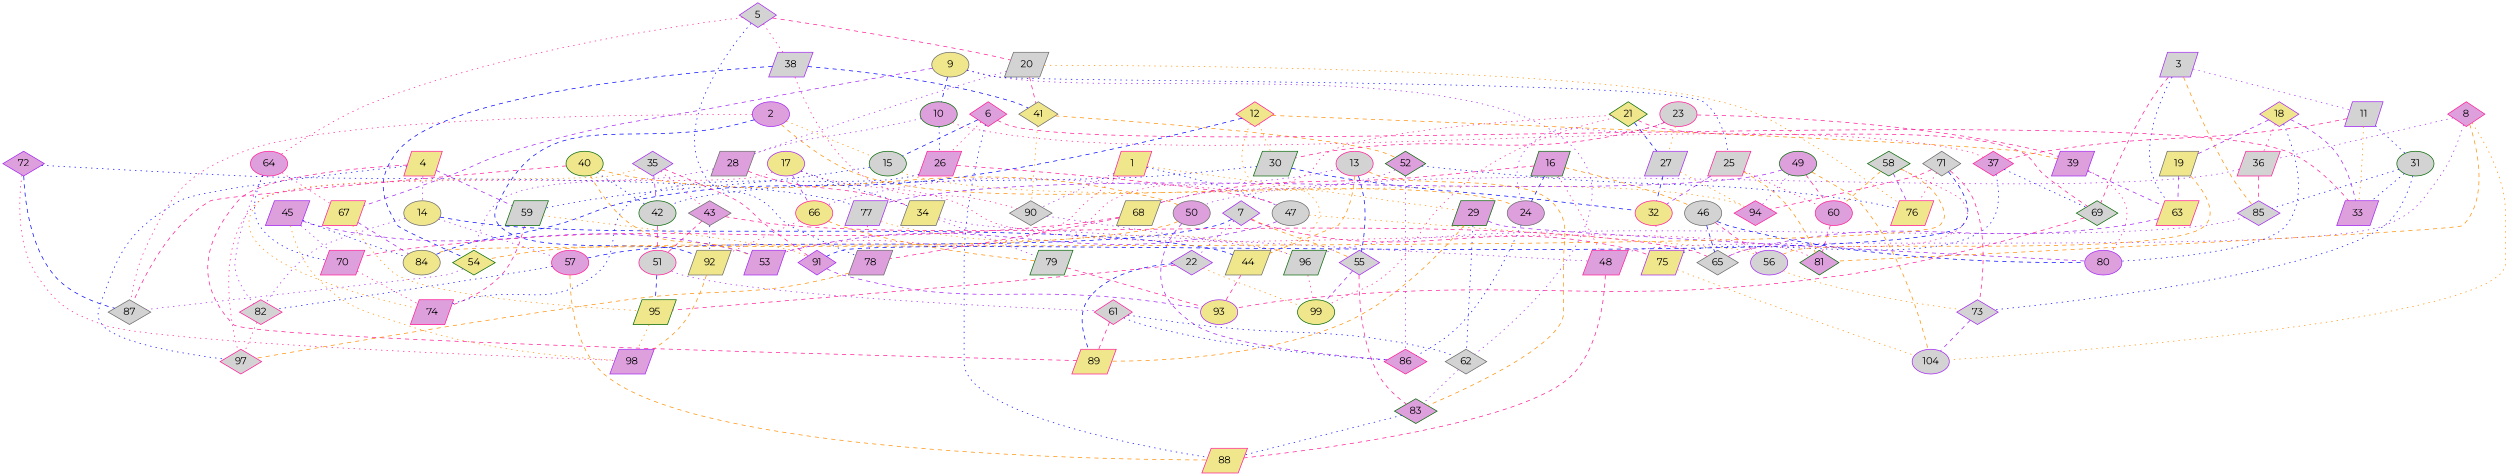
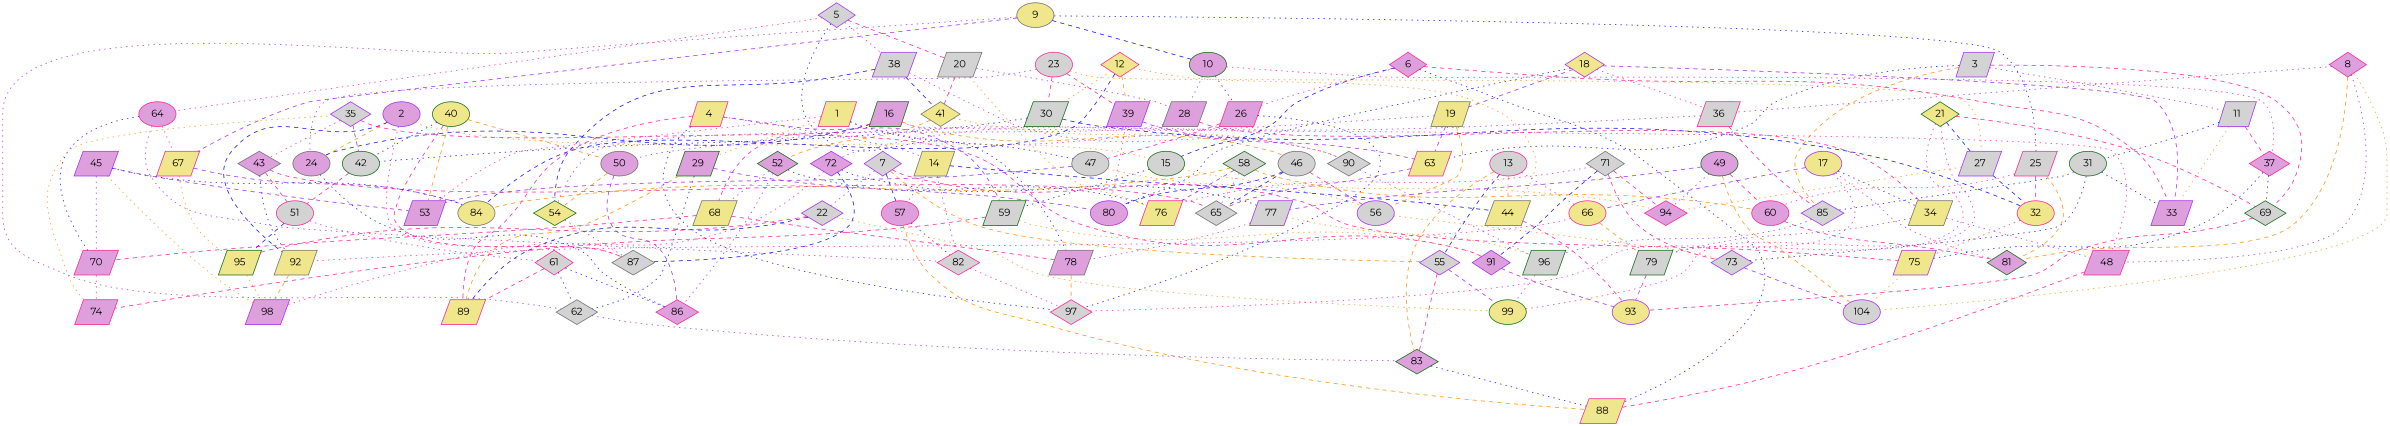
none -> (1286, 125)
(624, 209) -> (1317, 217)
(422, 213) -> (934, 164)
